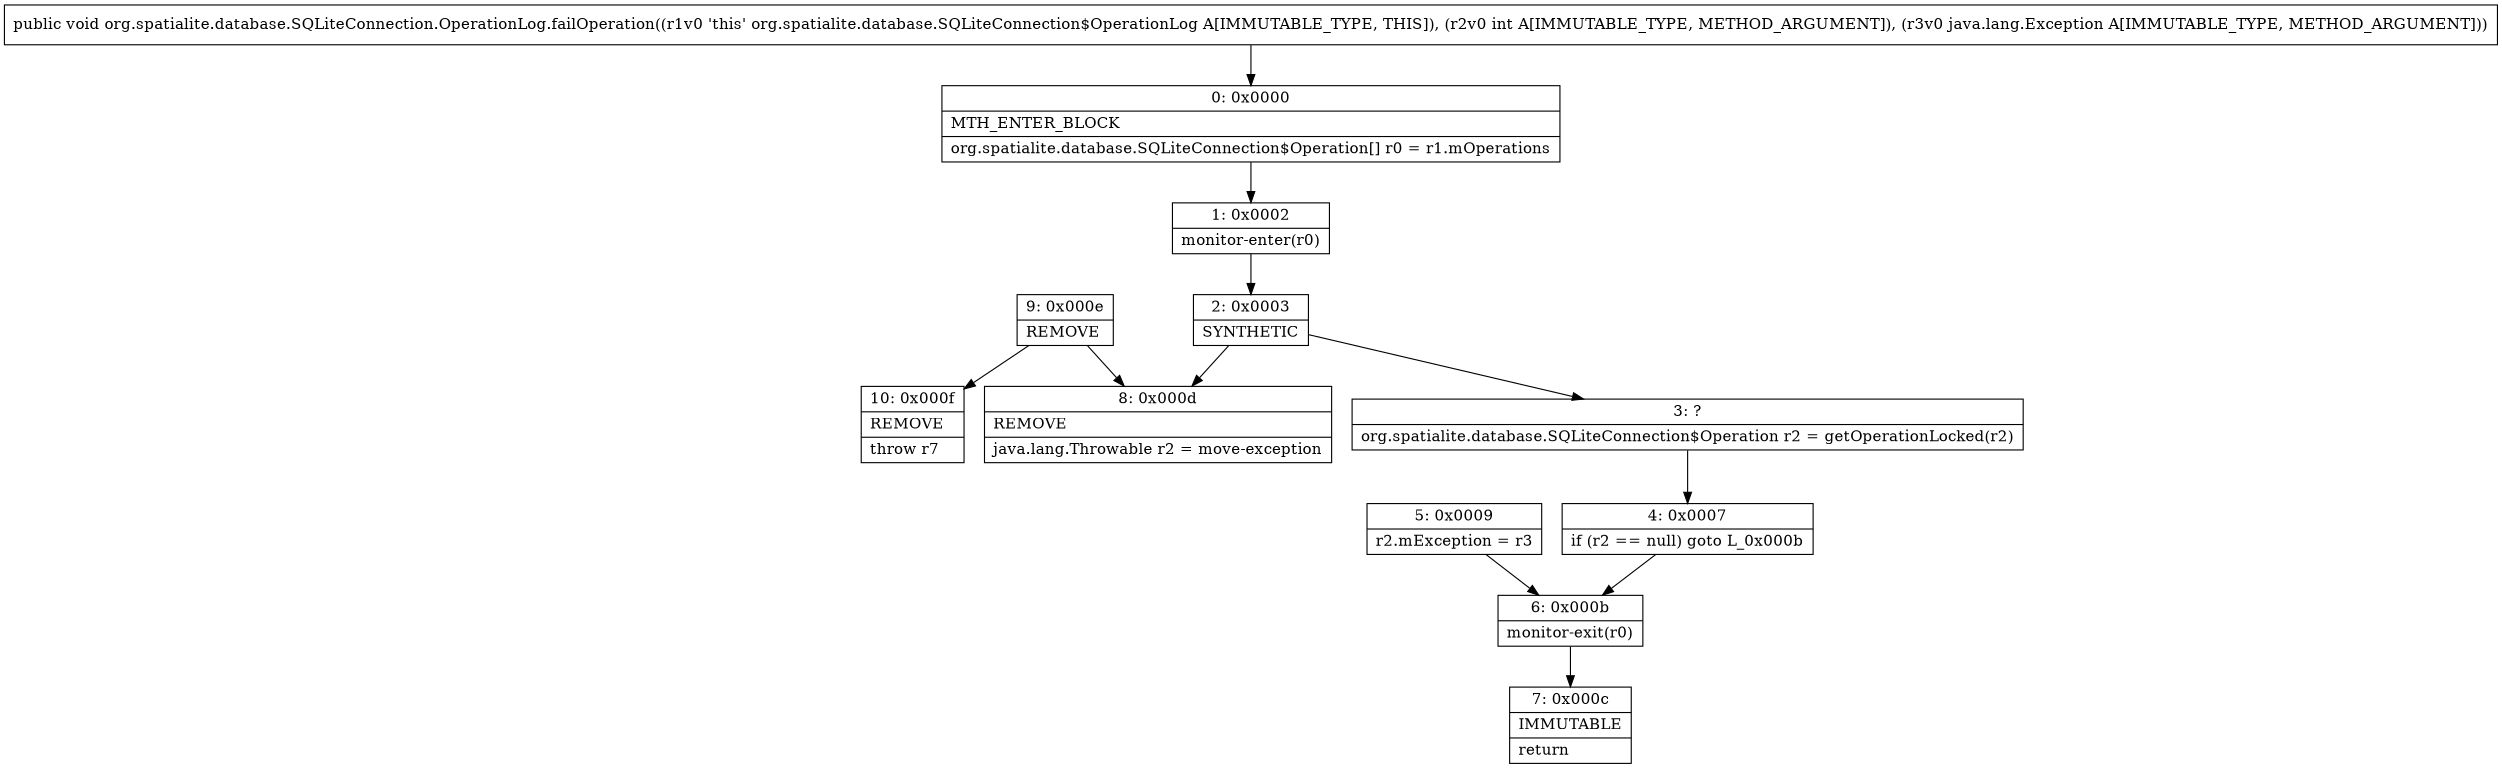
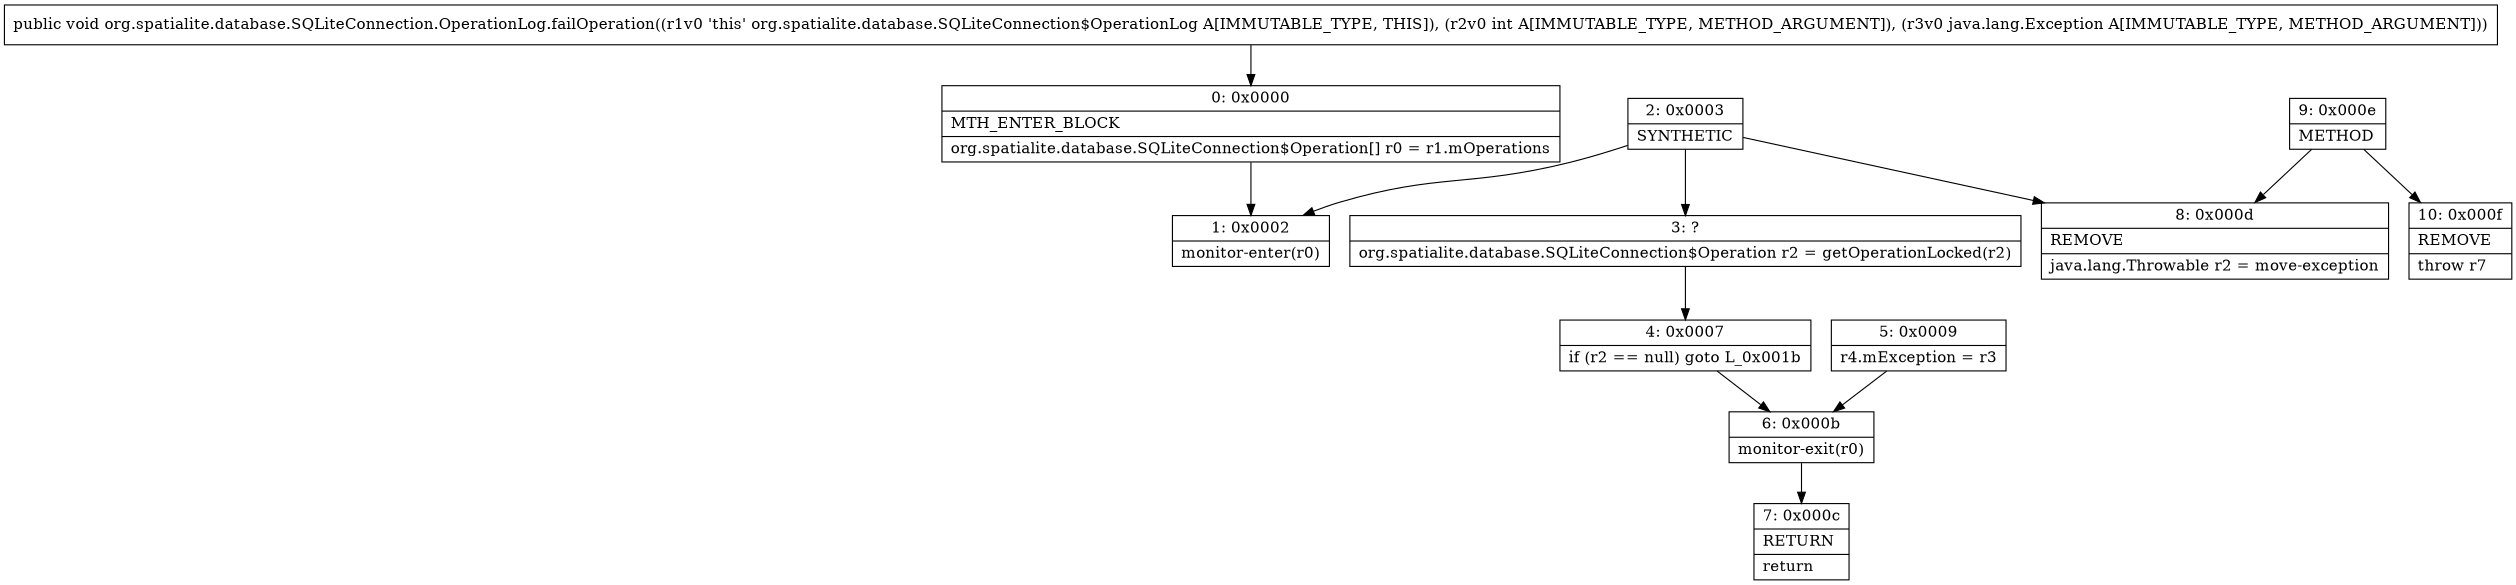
(1251, 269) -> (1471, 179)
(1063, 332) -> (2337, 136)
(1454, 541) -> (1919, 358)
(1688, 541) -> (1685, 358)
(1570, 725) -> (1799, 541)
